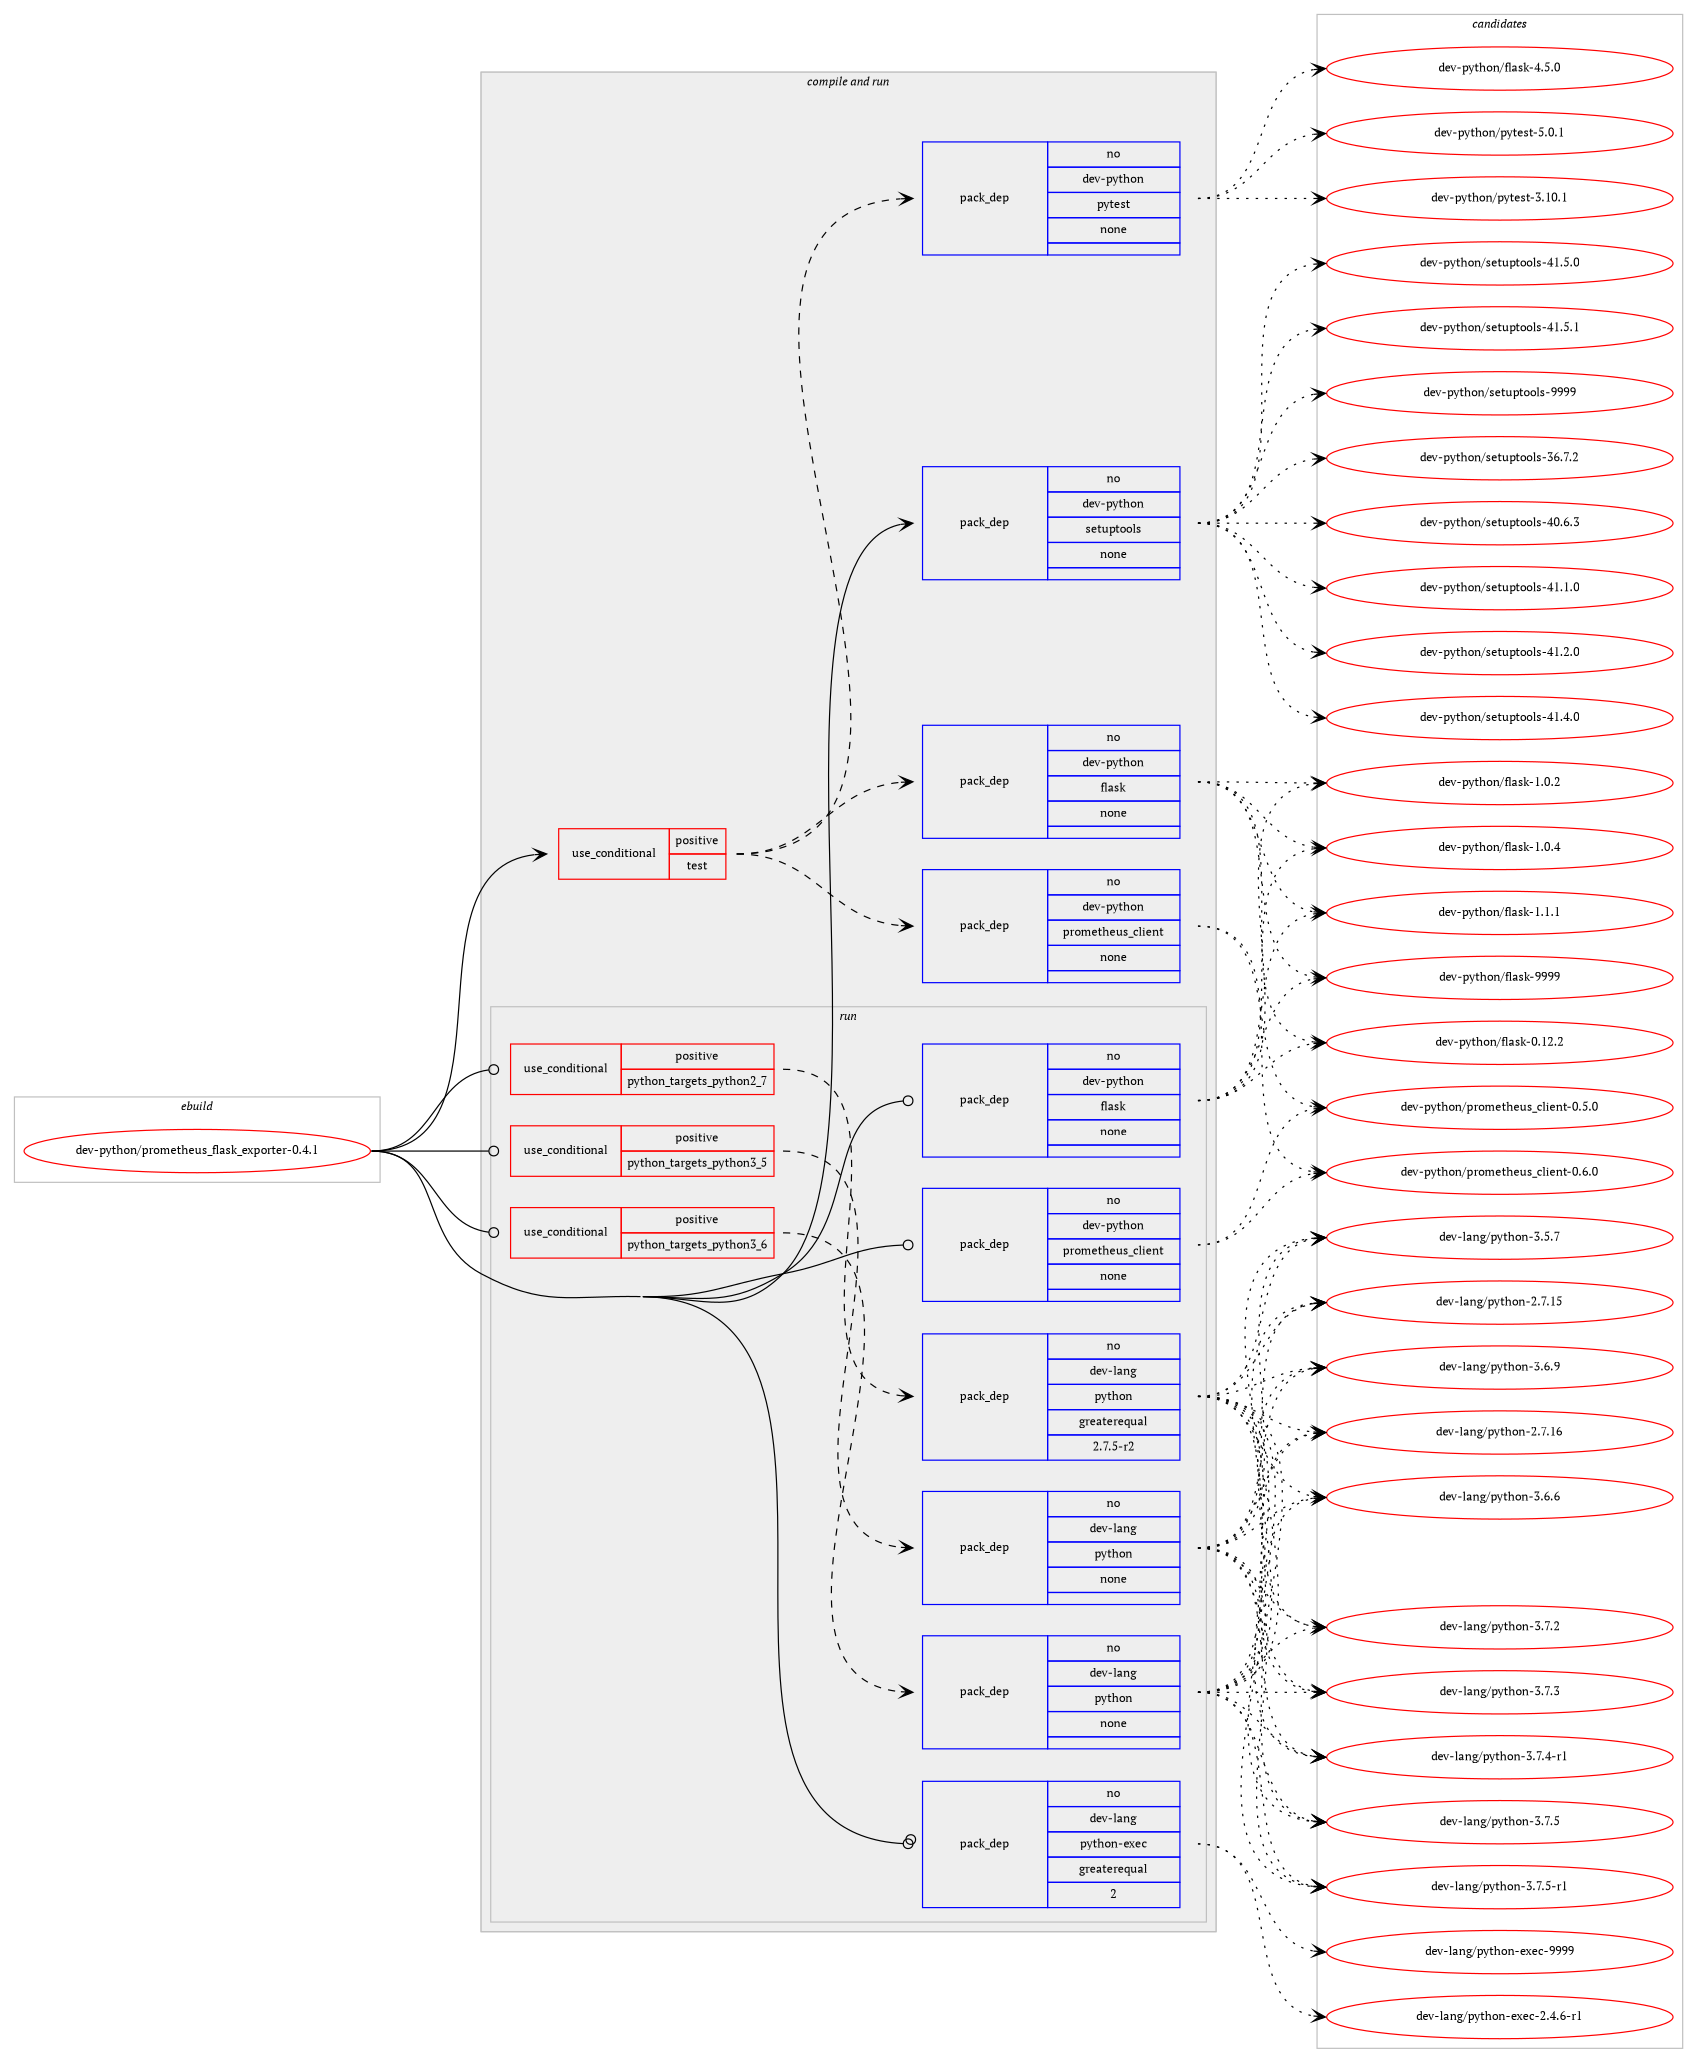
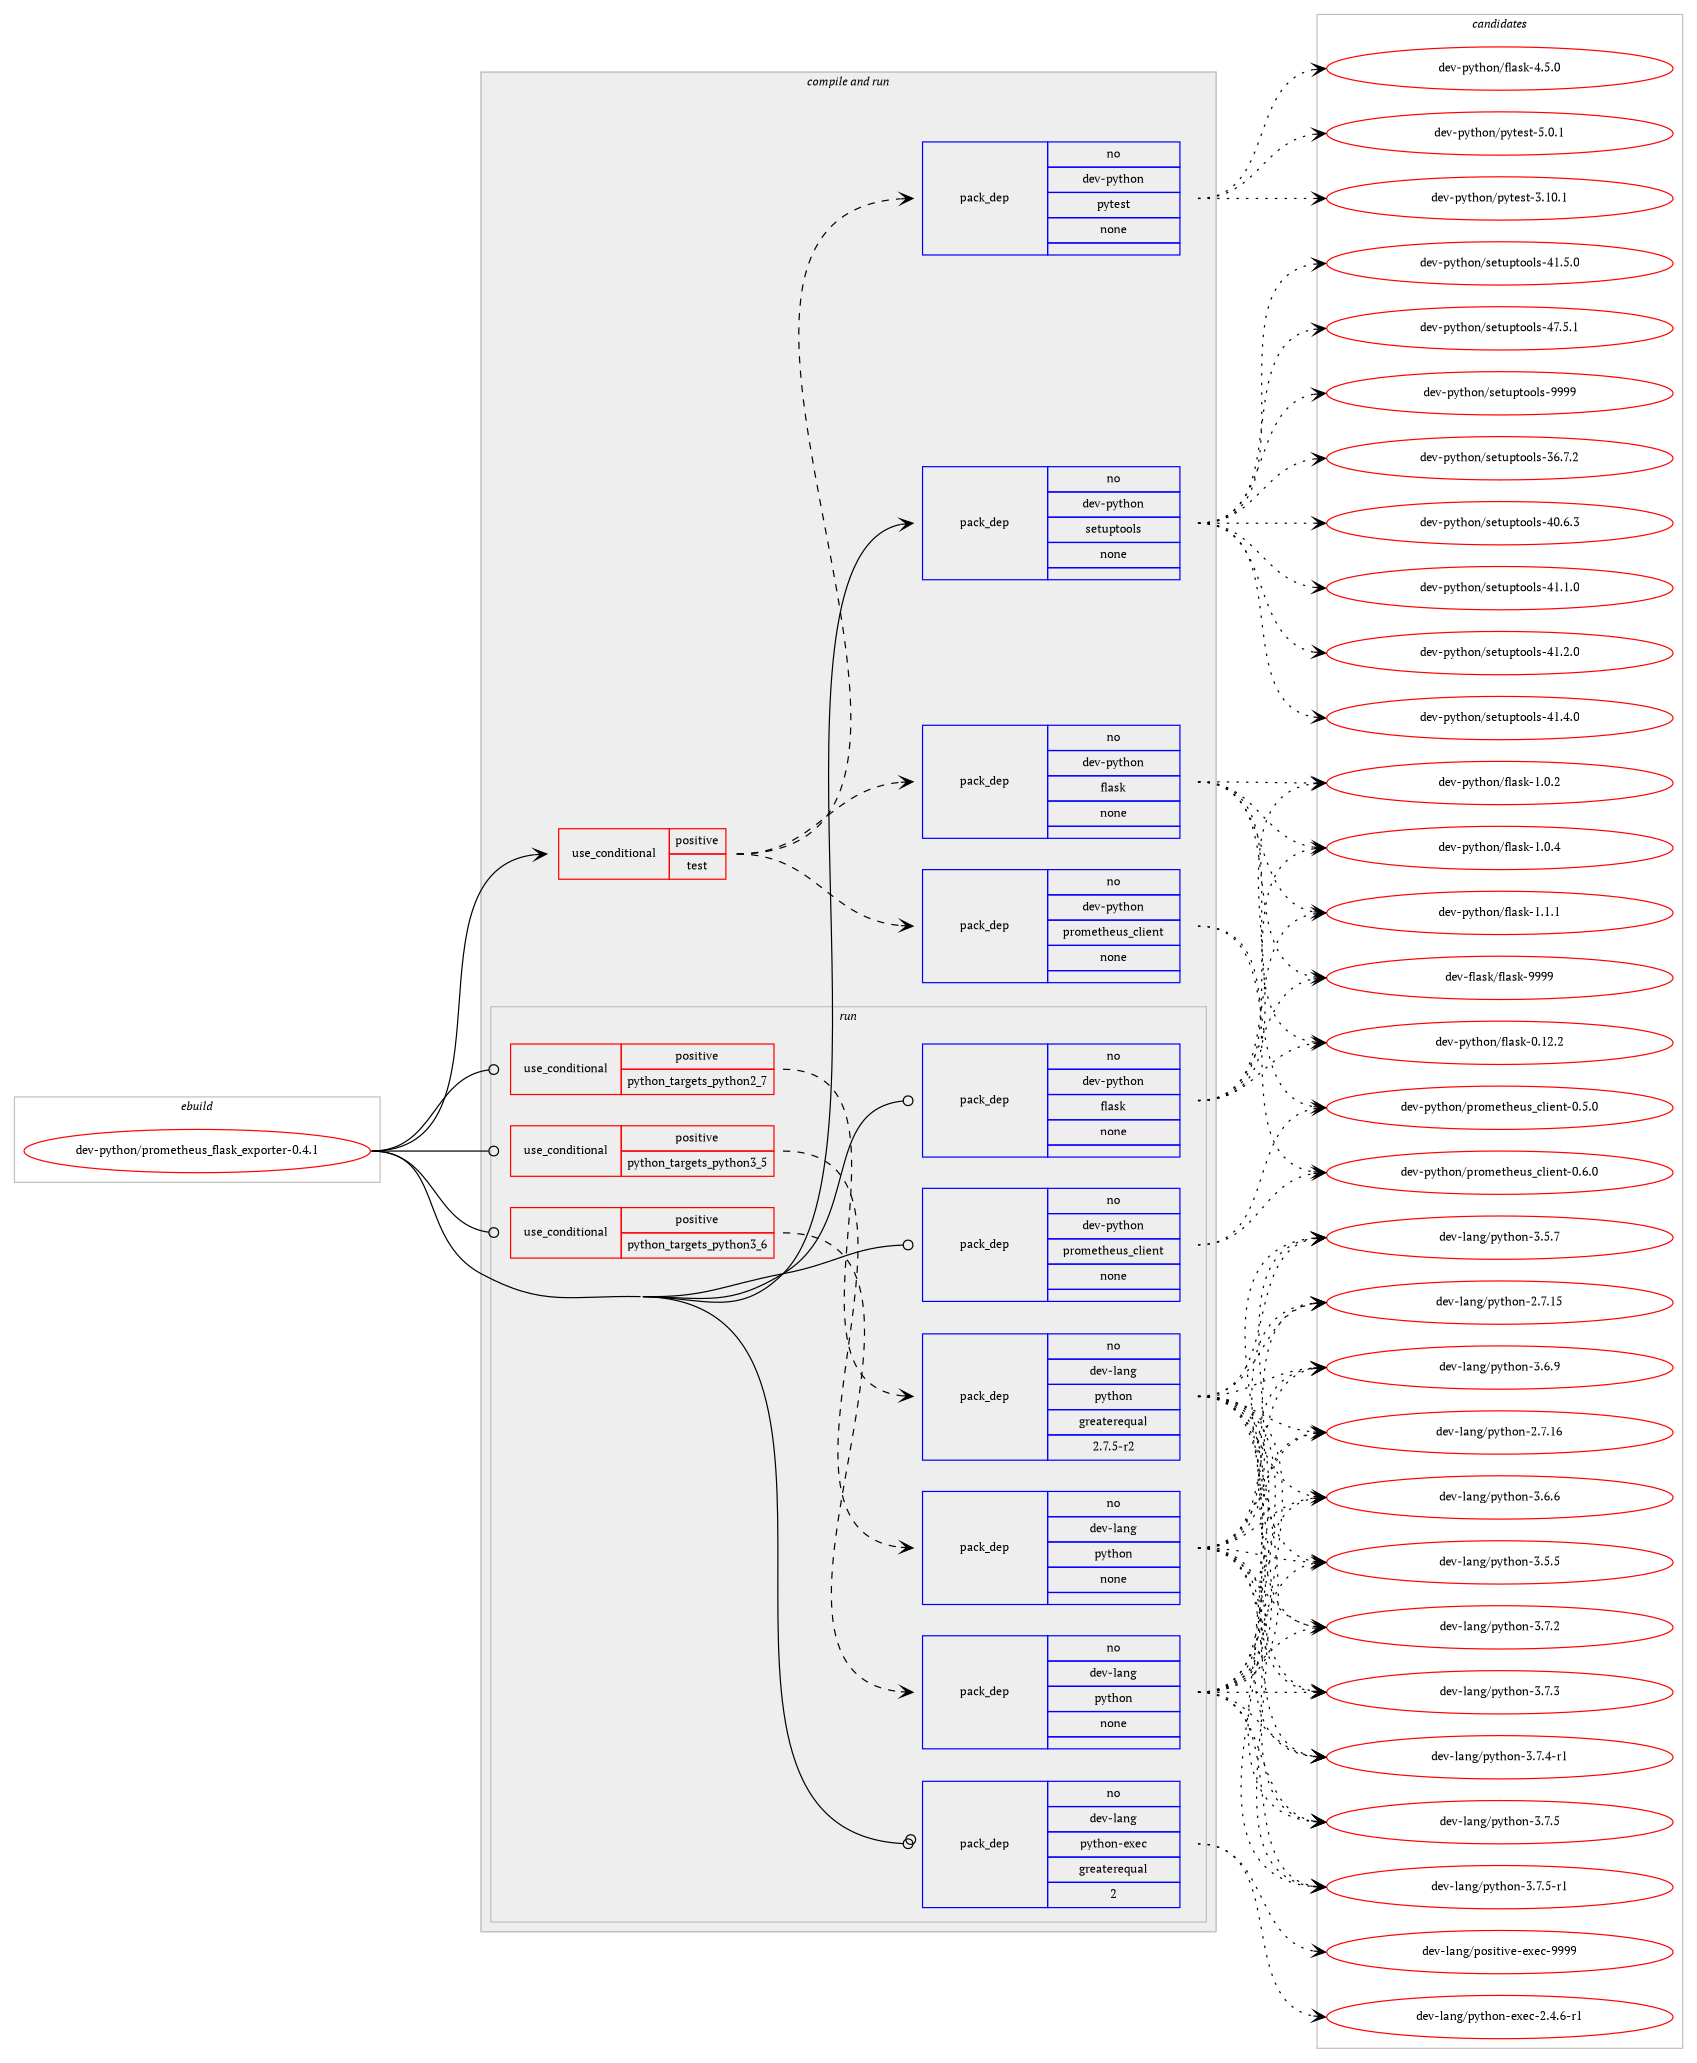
(1500, 328) -> (1500, 328)
(1500, 978) -> (1500, 978)
none -> (1500, 1562)
(1500, 1952) -> (1500, 1952)
